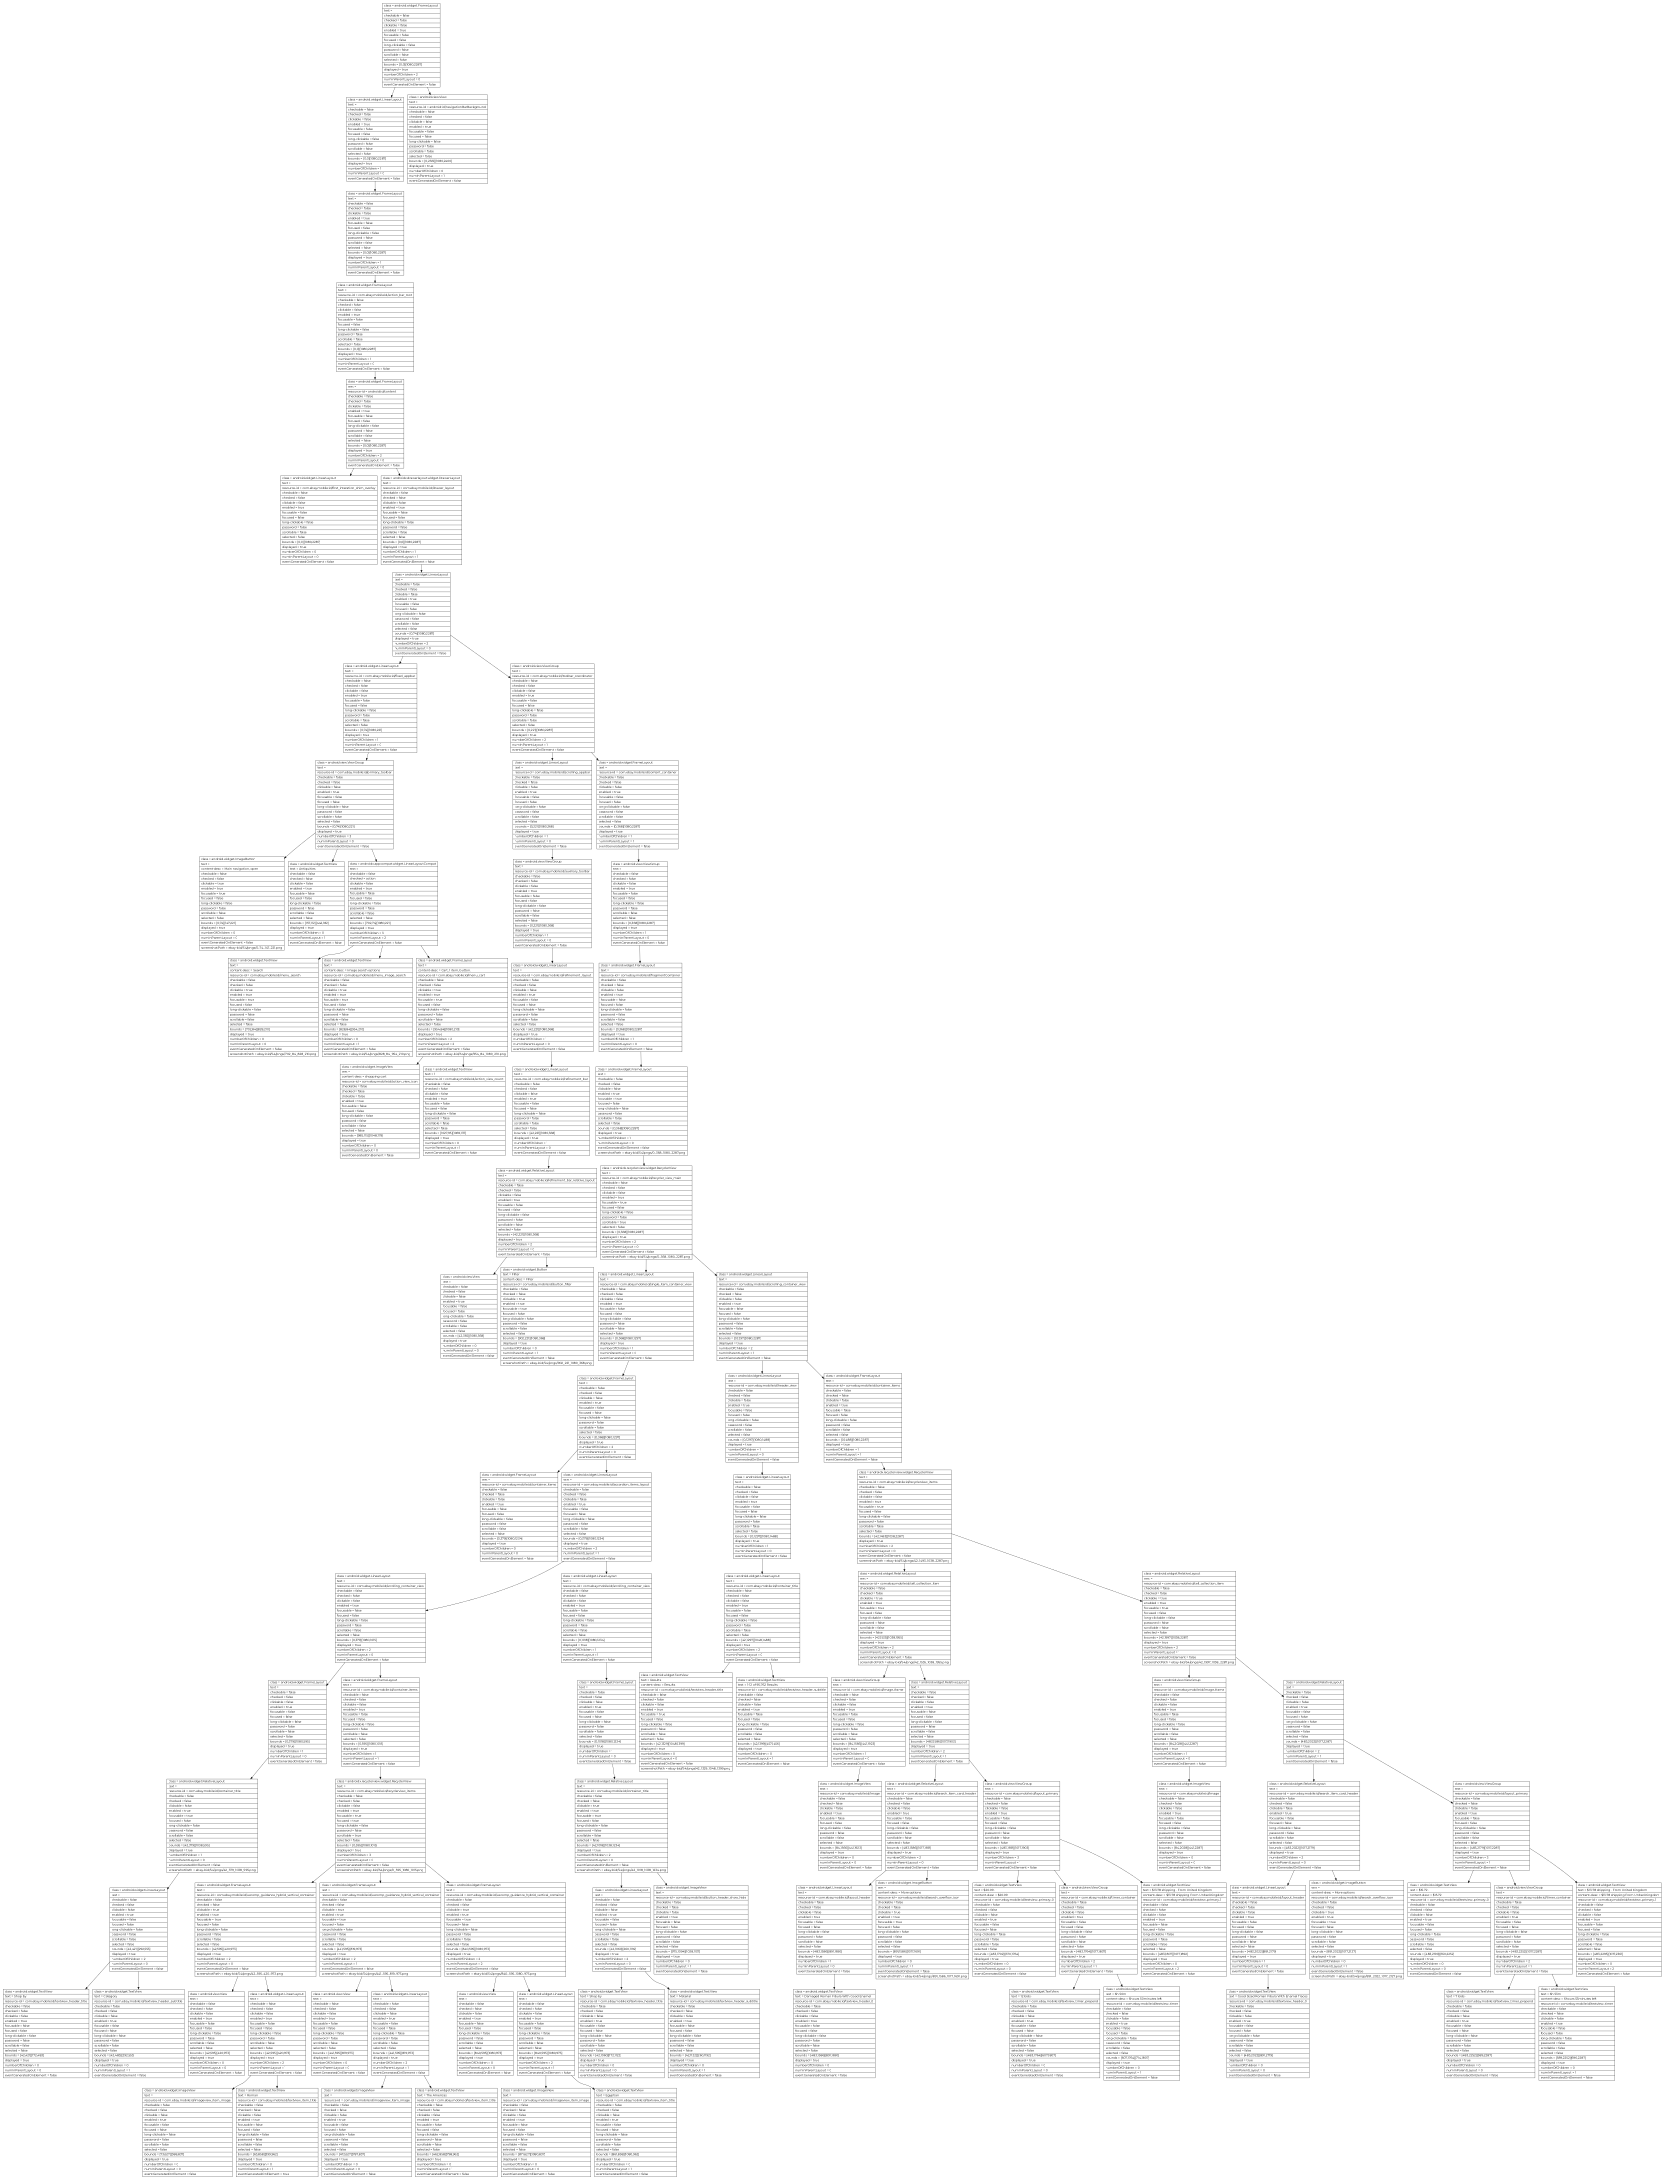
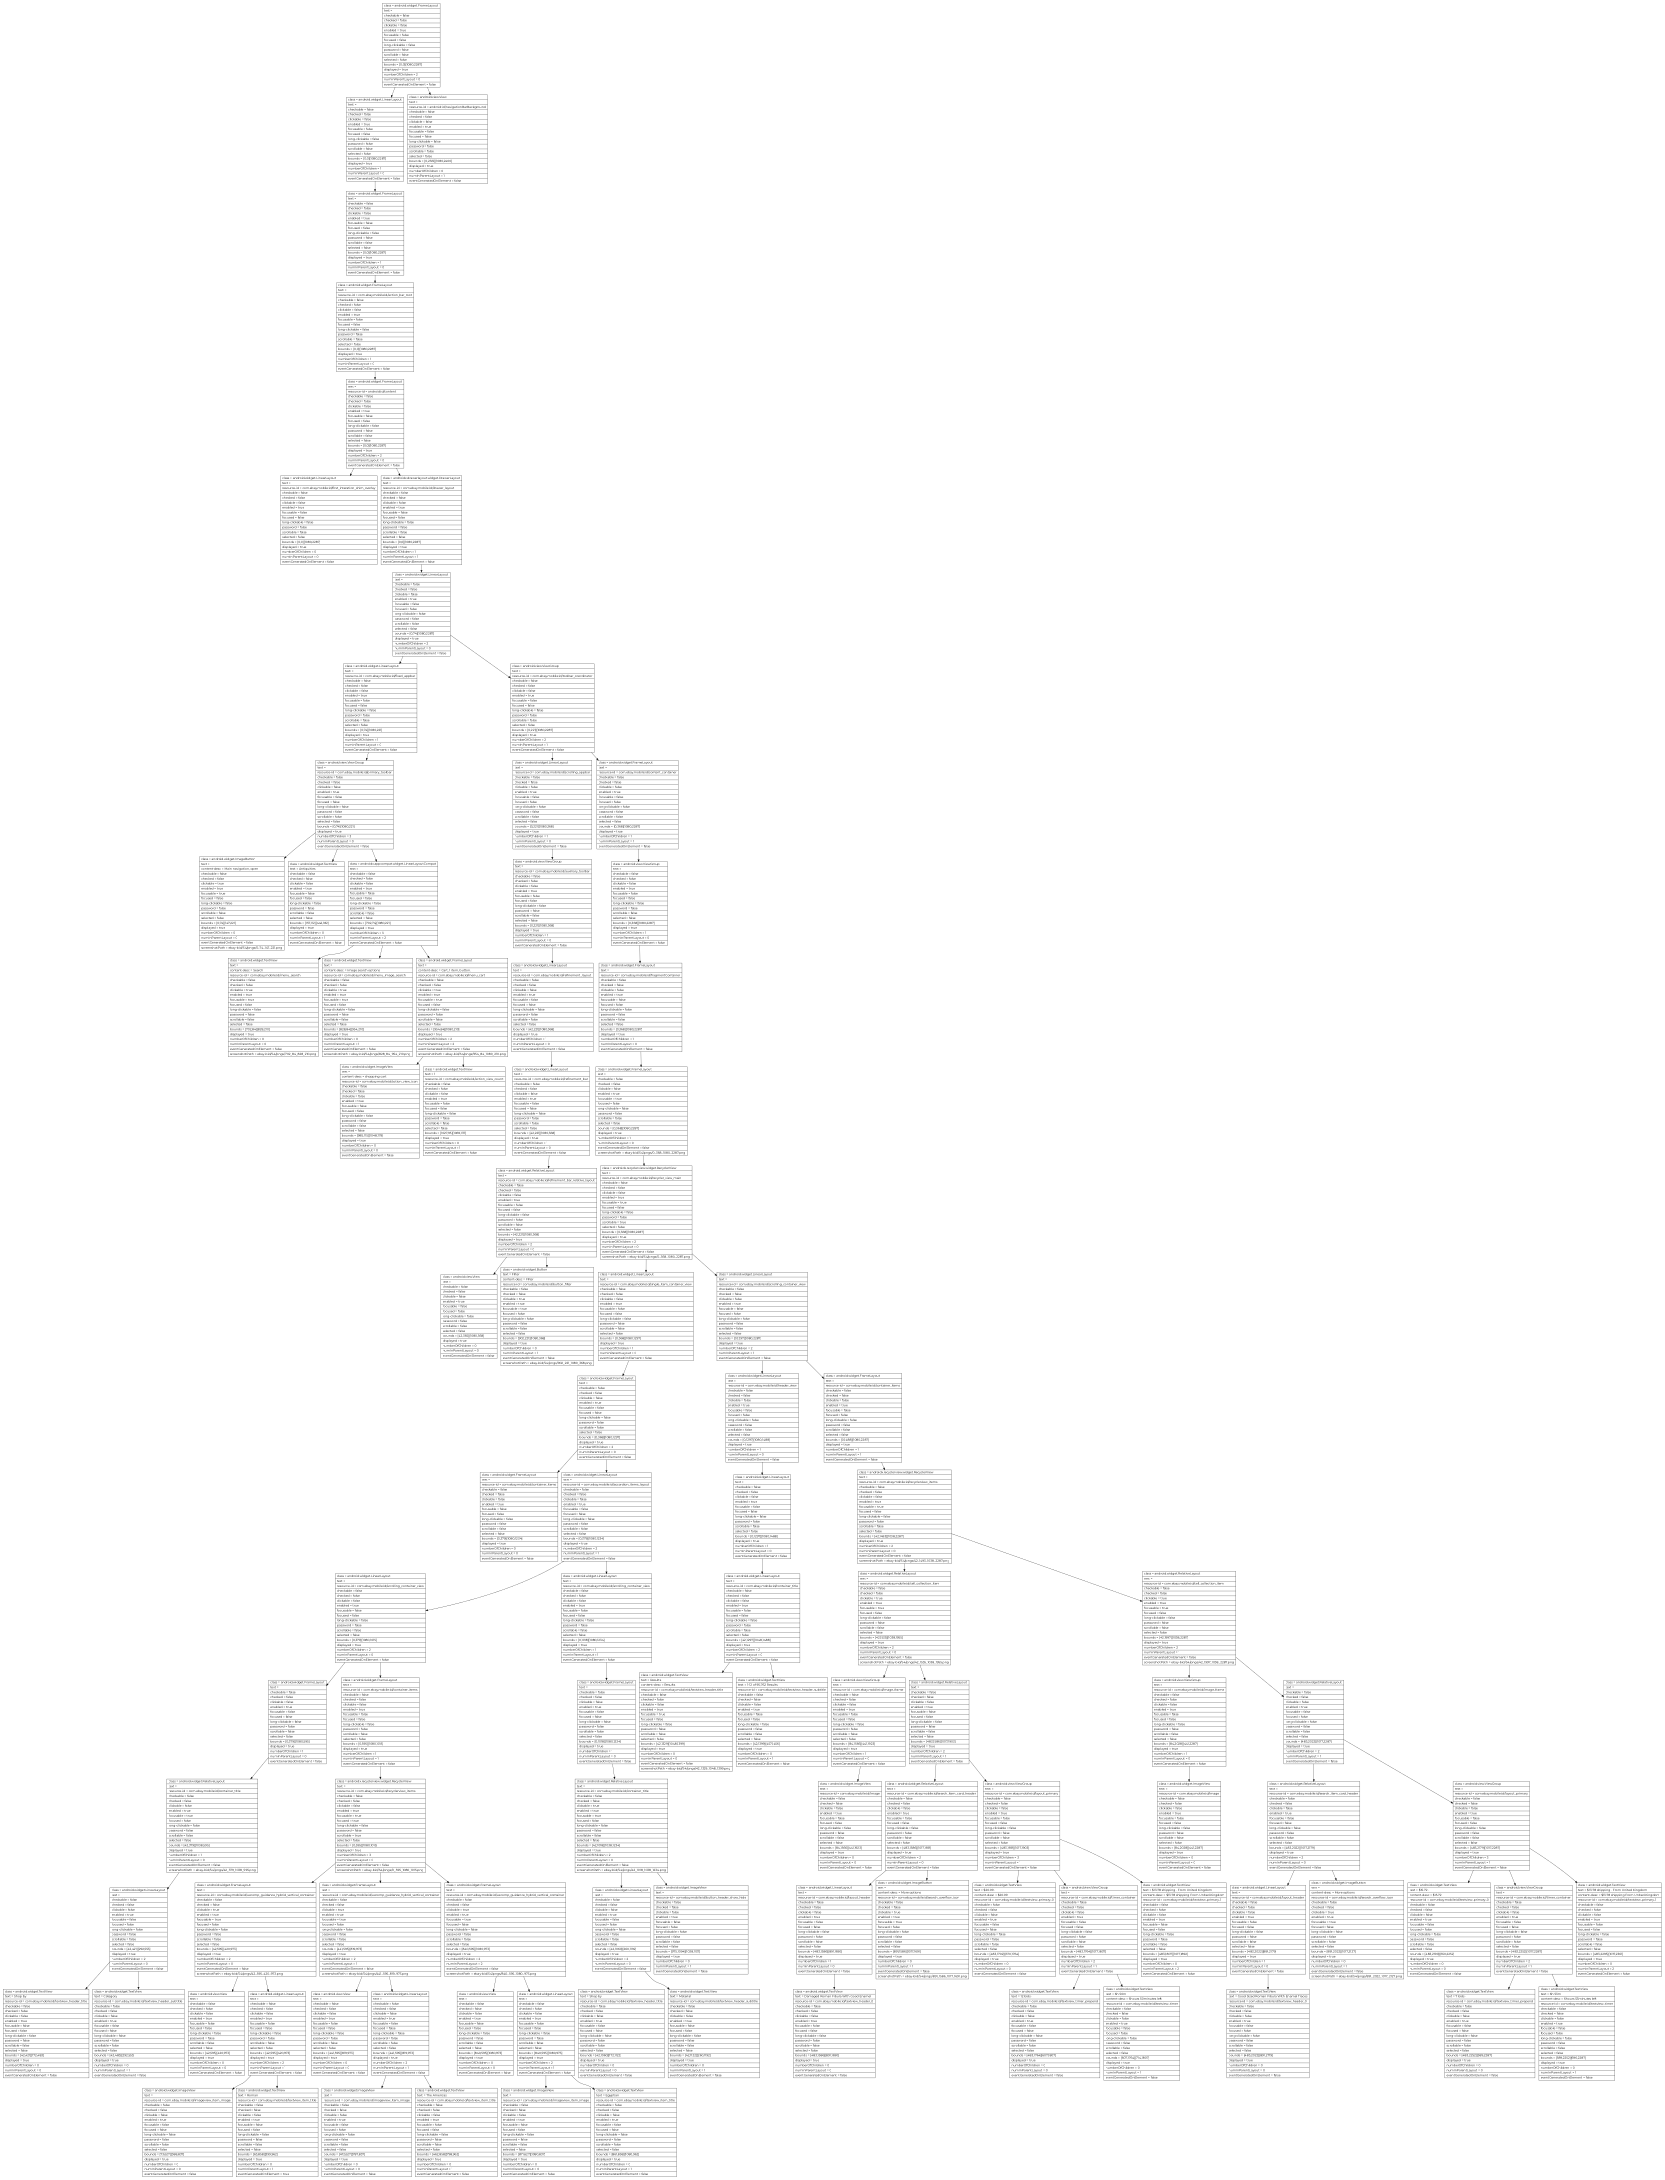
(363, 879) -> (361, 879)
